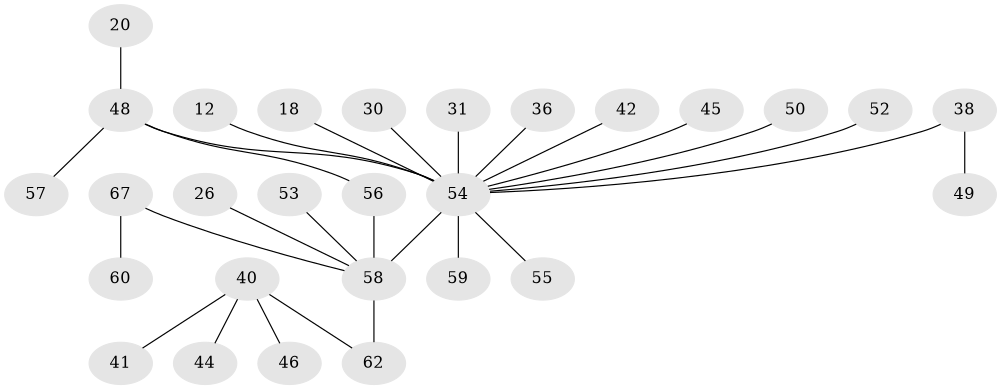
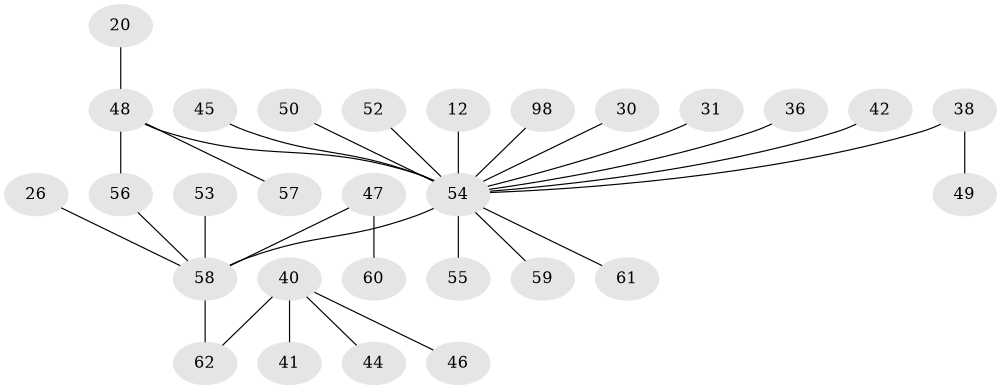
(290, 110) -> (543, 110)
(121, 195) -> (374, 195)
none -> (627, 279)
